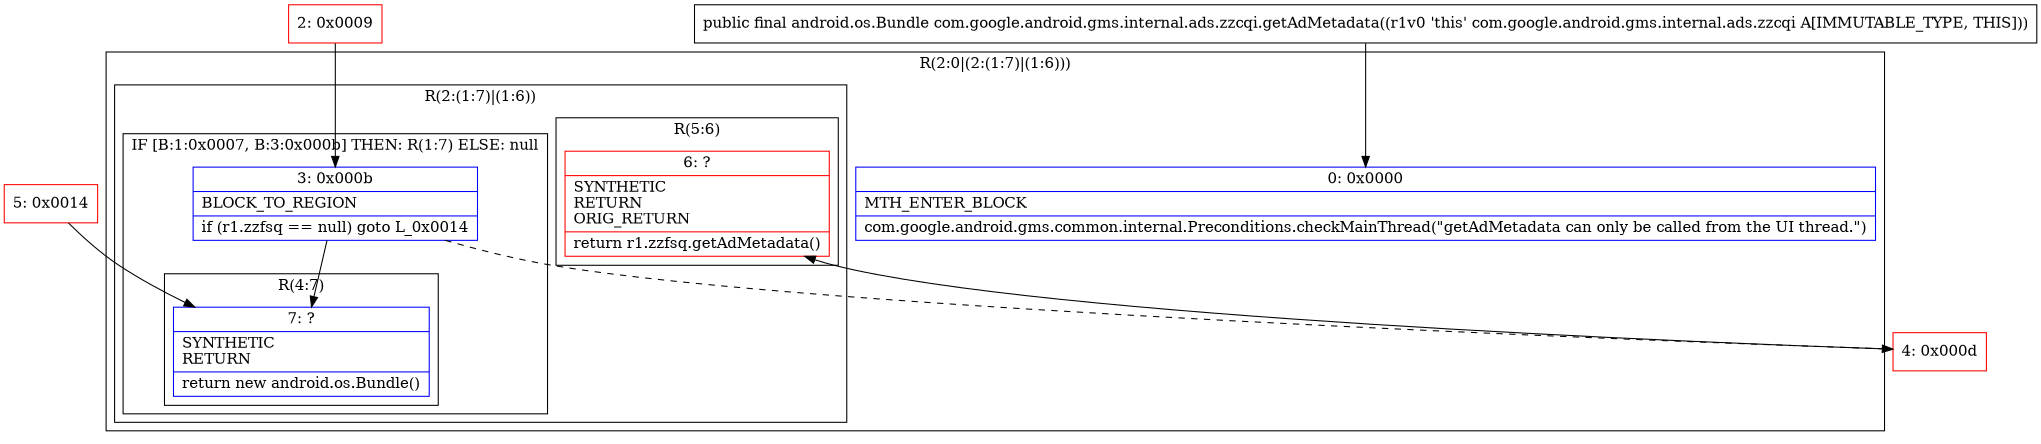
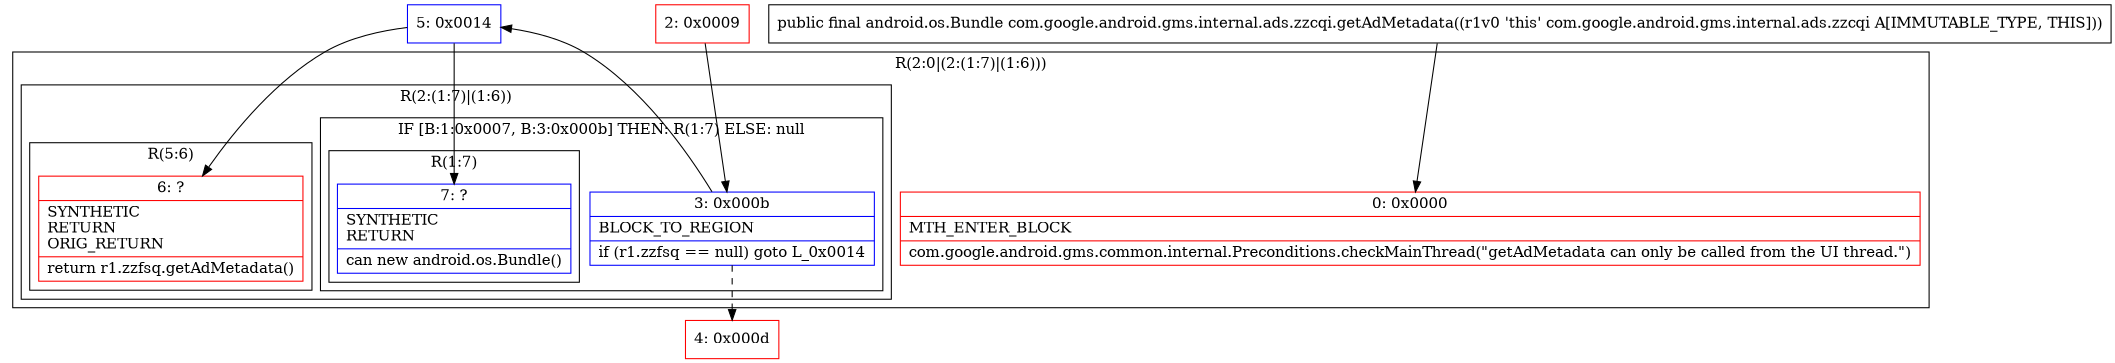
(51, 204) -> (454, 24)
(1366, 204) -> (1410, 229)
(321, 267) -> (634, 92)
(301, 286) -> (454, 163)
(1217, 313) -> (293, 74)
(301, 384) -> (454, 261)
